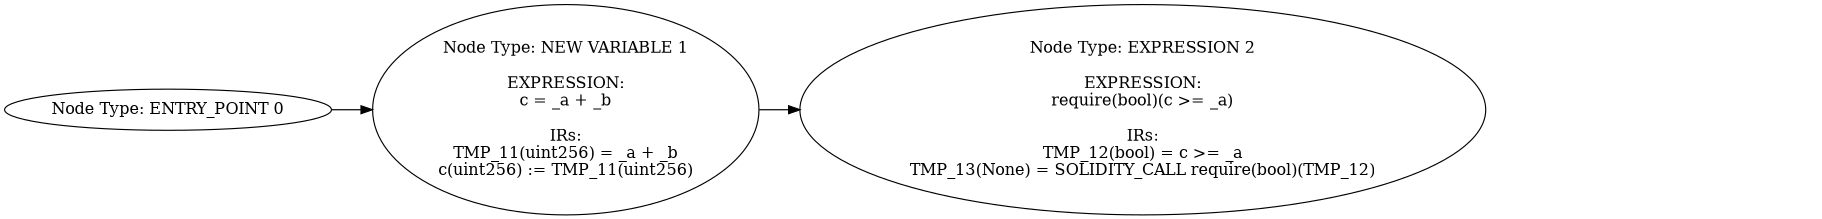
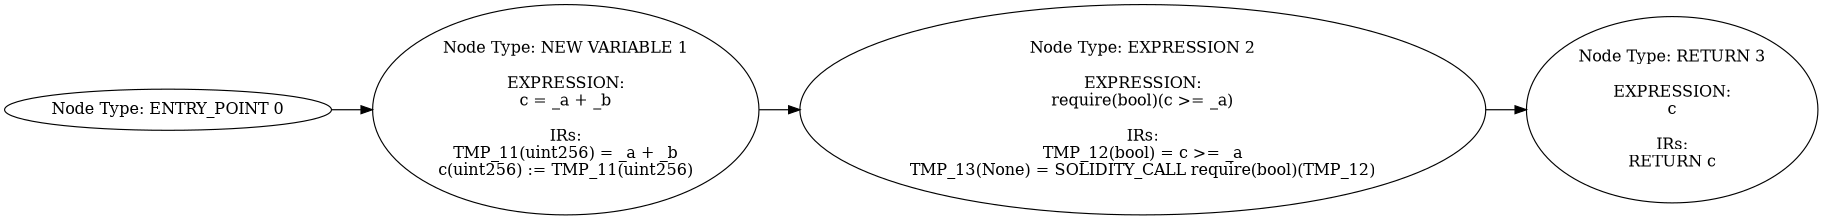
none -> (1672, 110)
